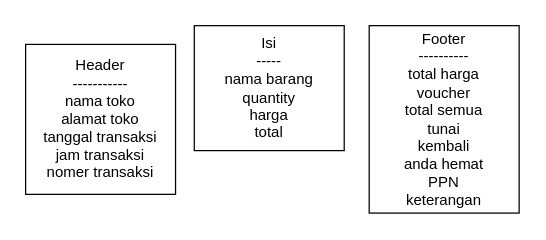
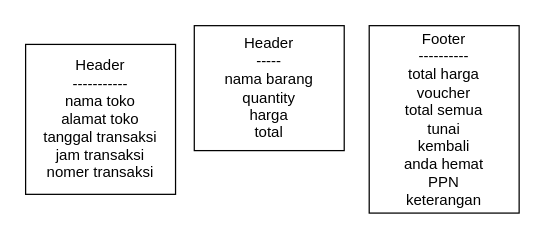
(269, 88) -> (269, 88)
